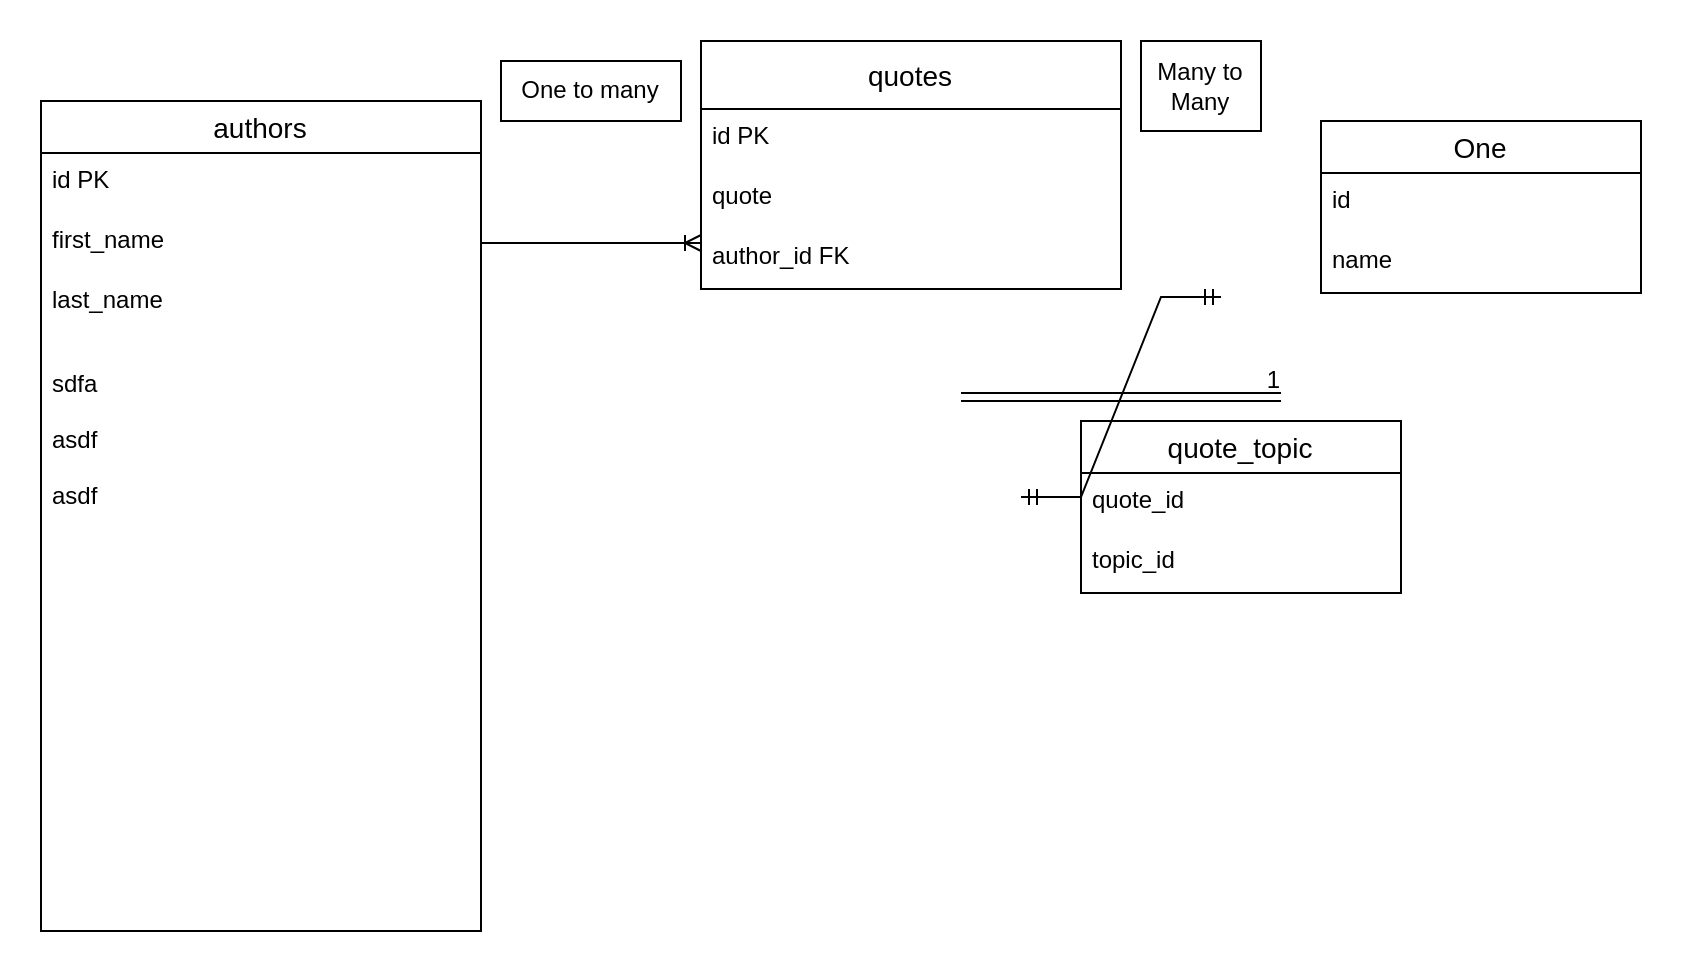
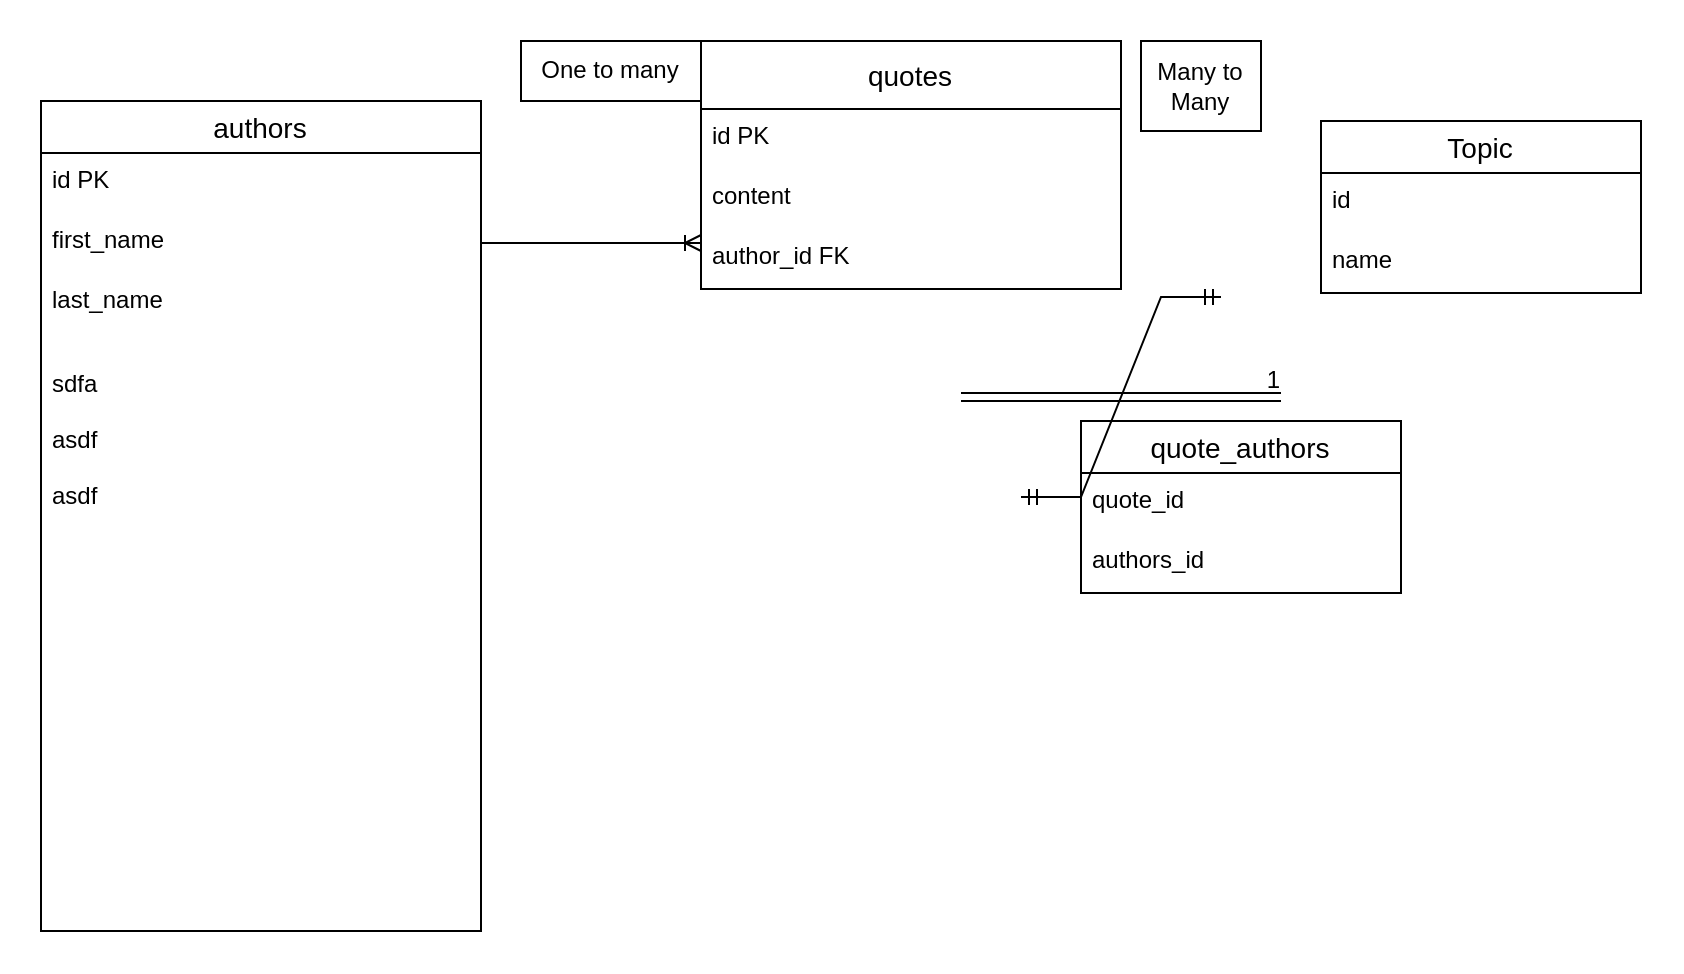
(591, 91) -> (611, 71)
(1480, 149) -> (1480, 149)
(746, 196) -> (759, 196)
(1240, 449) -> (1240, 449)
(1140, 560) -> (1156, 560)
